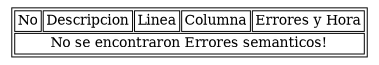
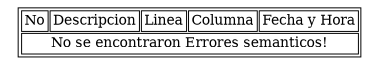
(308, 21) -> (309, 21)
